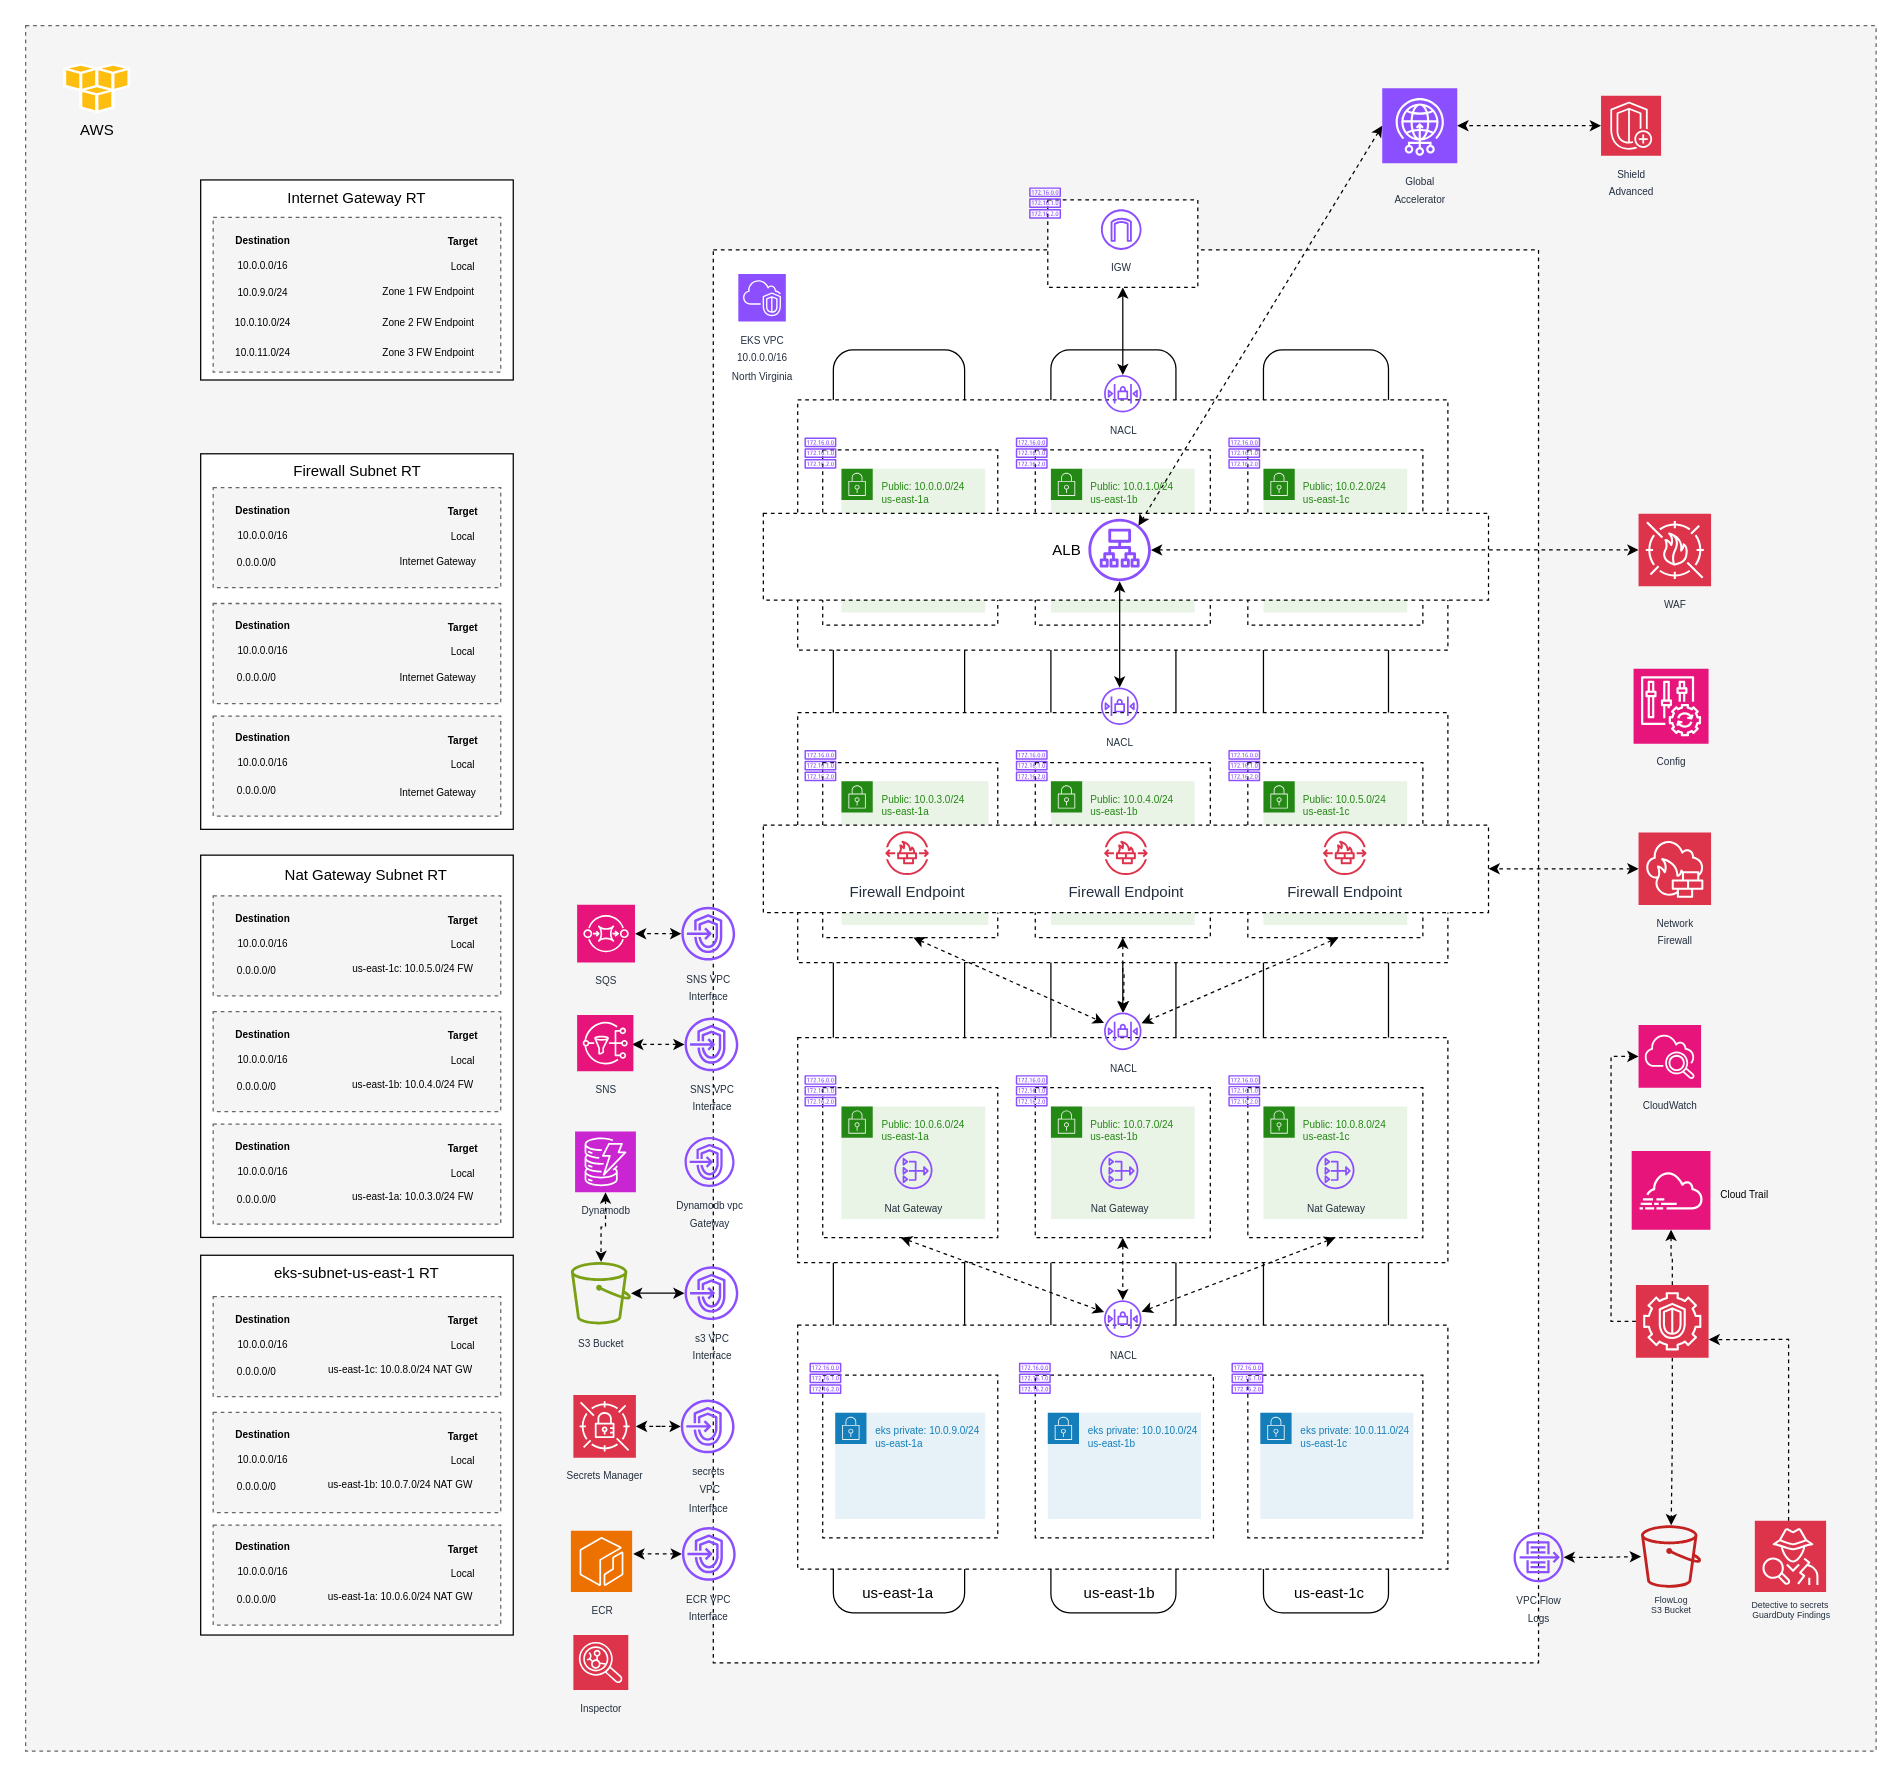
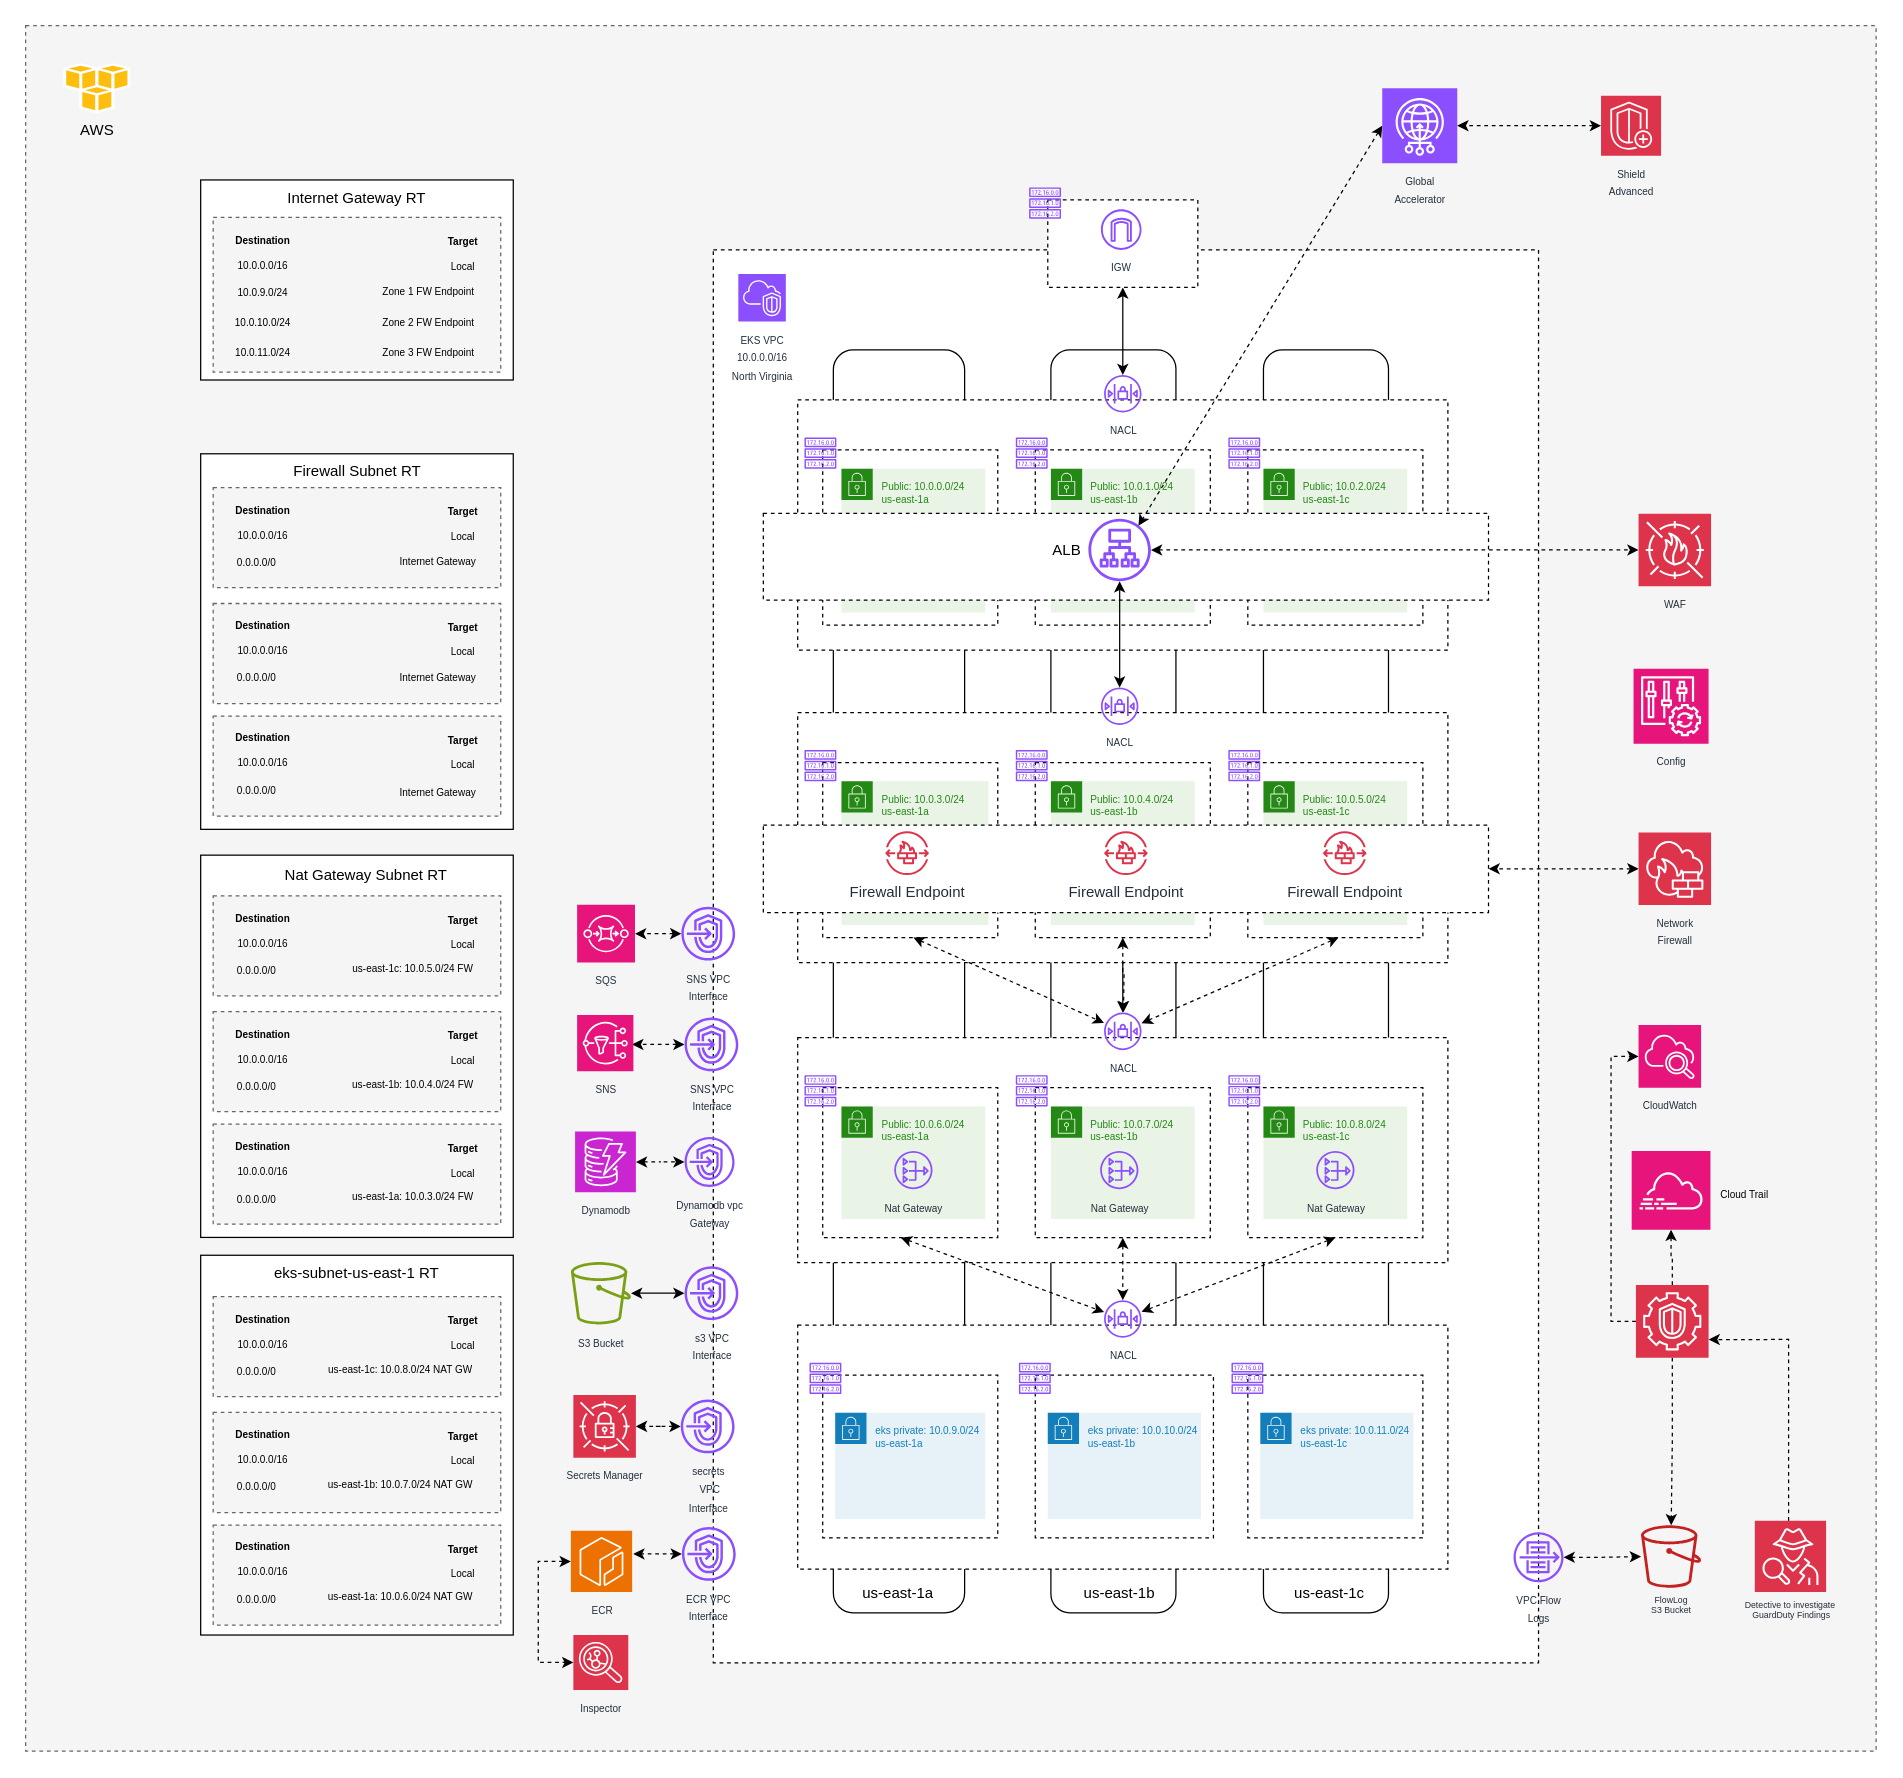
(603, 1227) -> (661, 1162)
none -> (538, 1613)
(1791, 1619) -> (1791, 1619)
